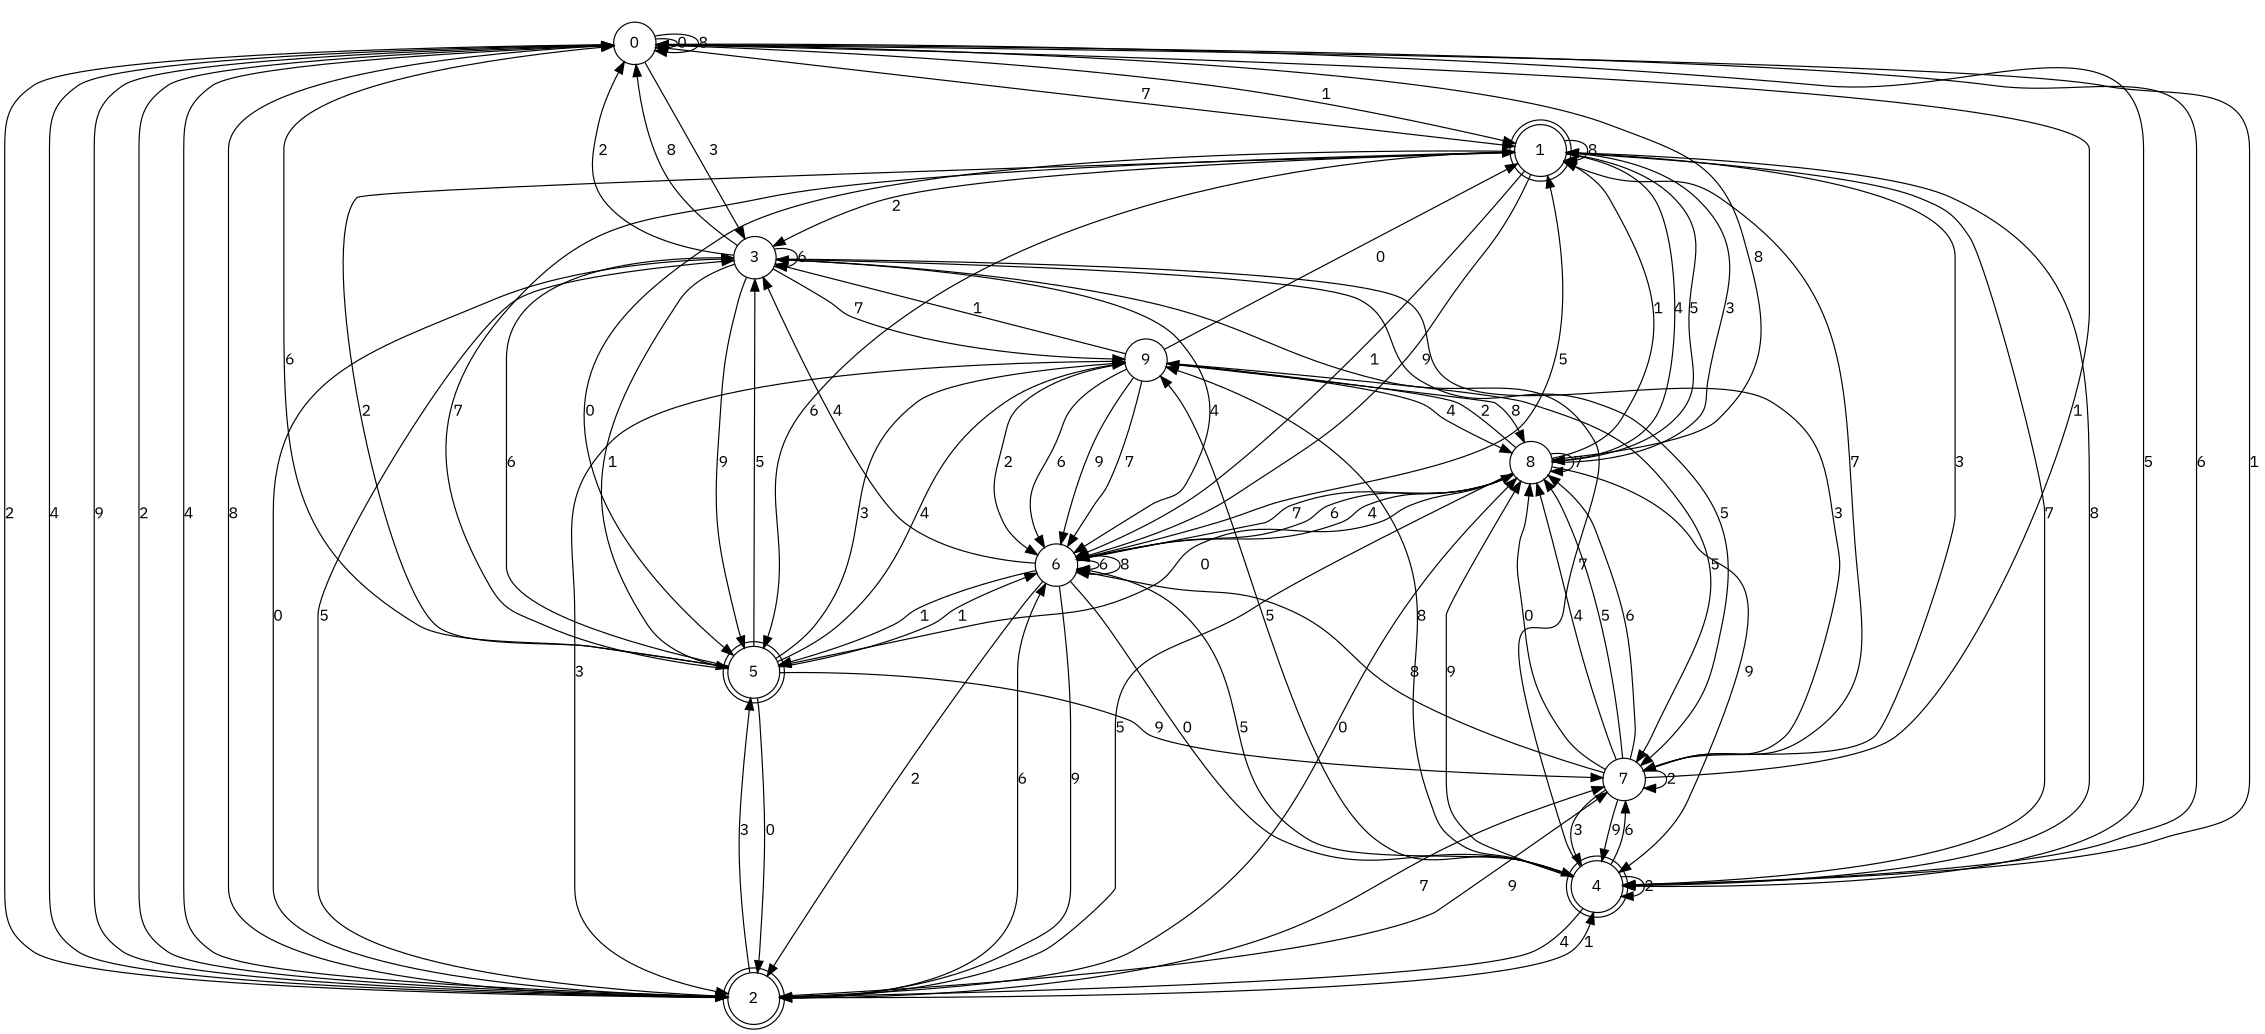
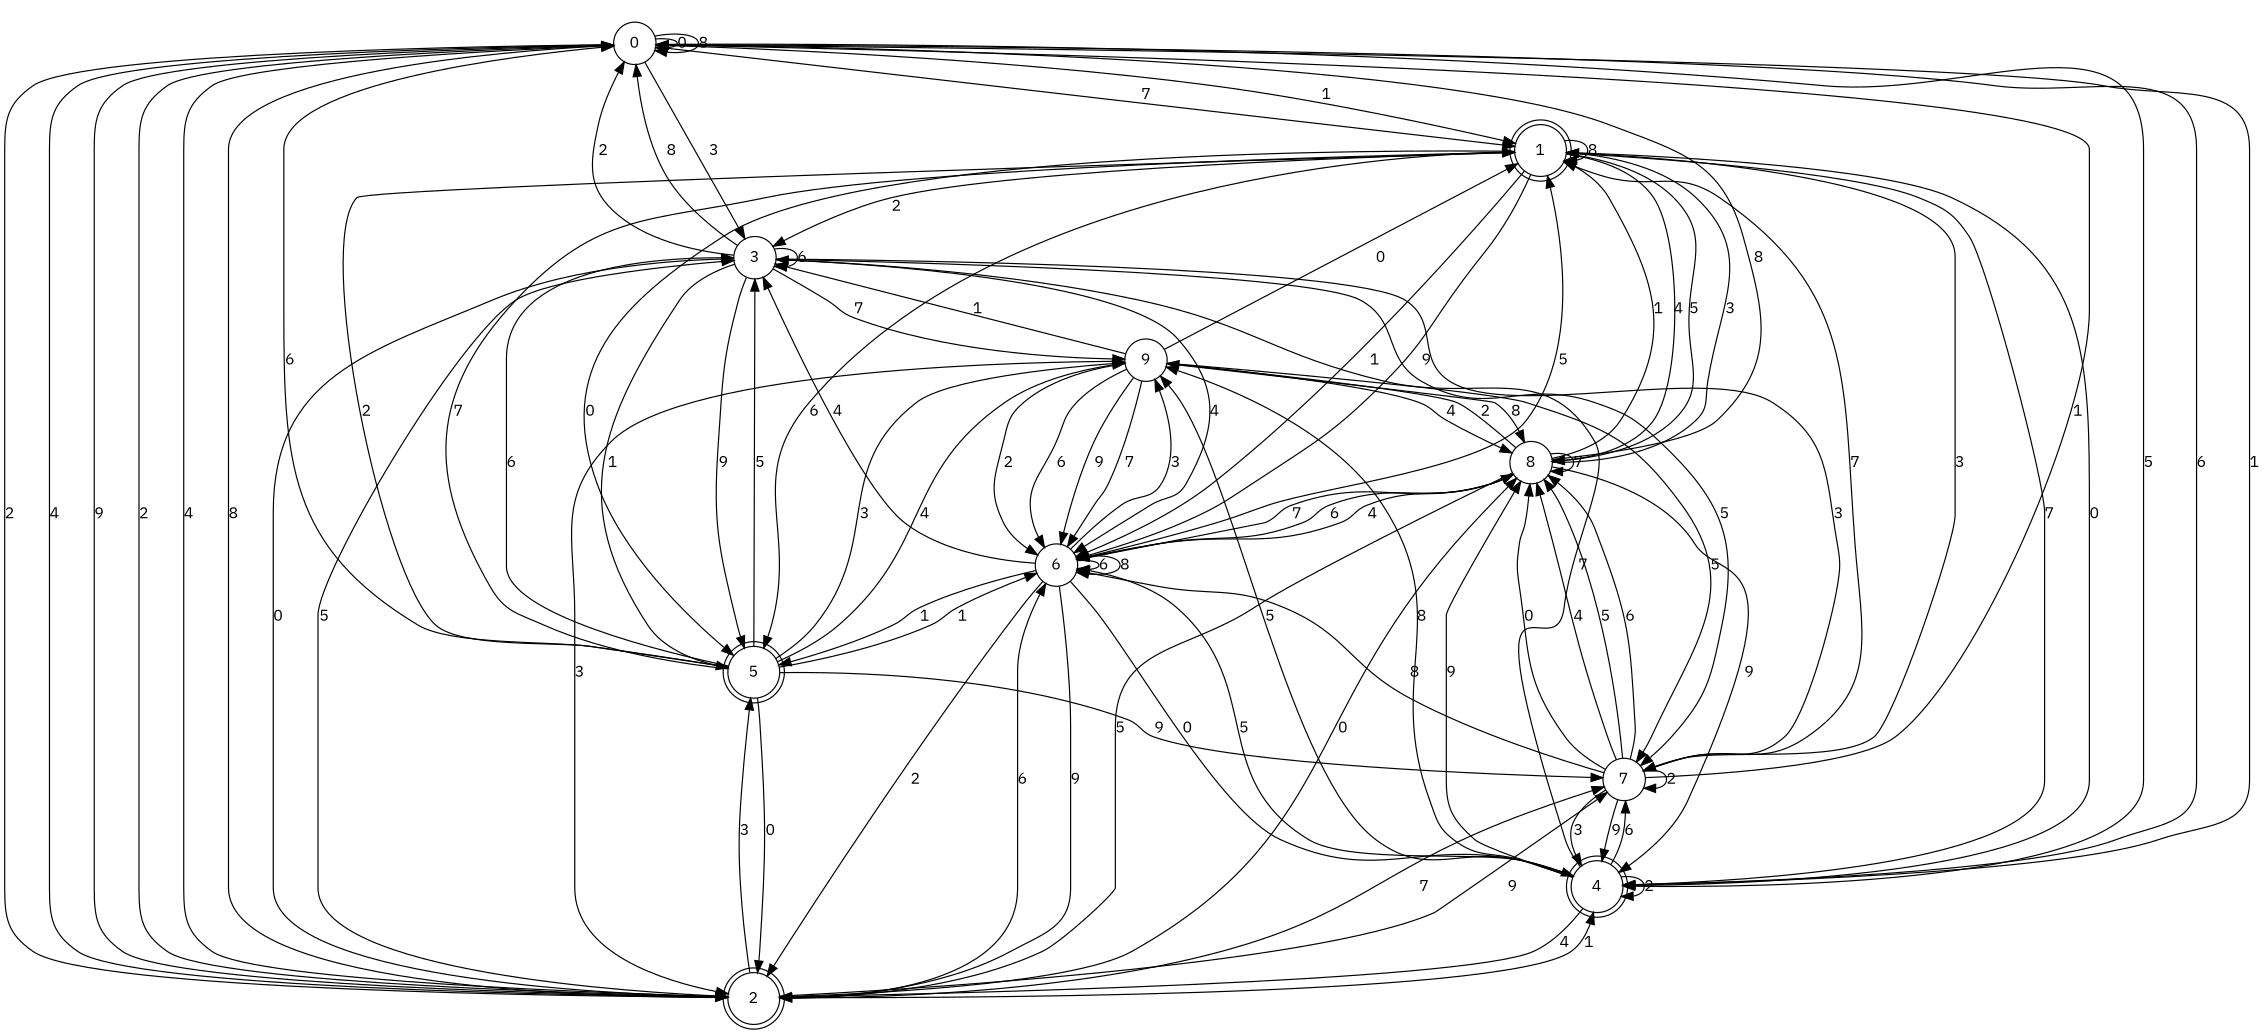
none -> (1156, 490)
(2095, 514) -> (2095, 514)
(1174, 567) -> none
